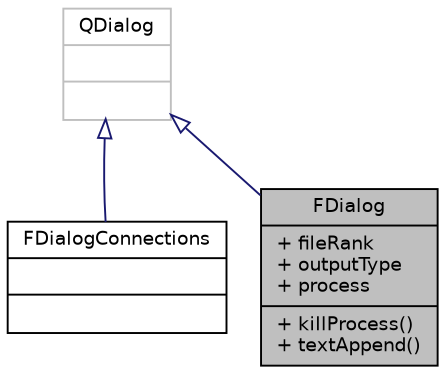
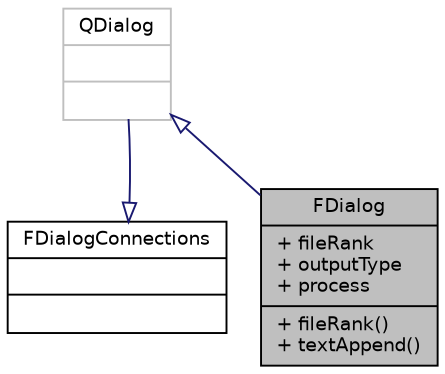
(104, 180) -> (130, 161)
(346, 324) -> (333, 324)
